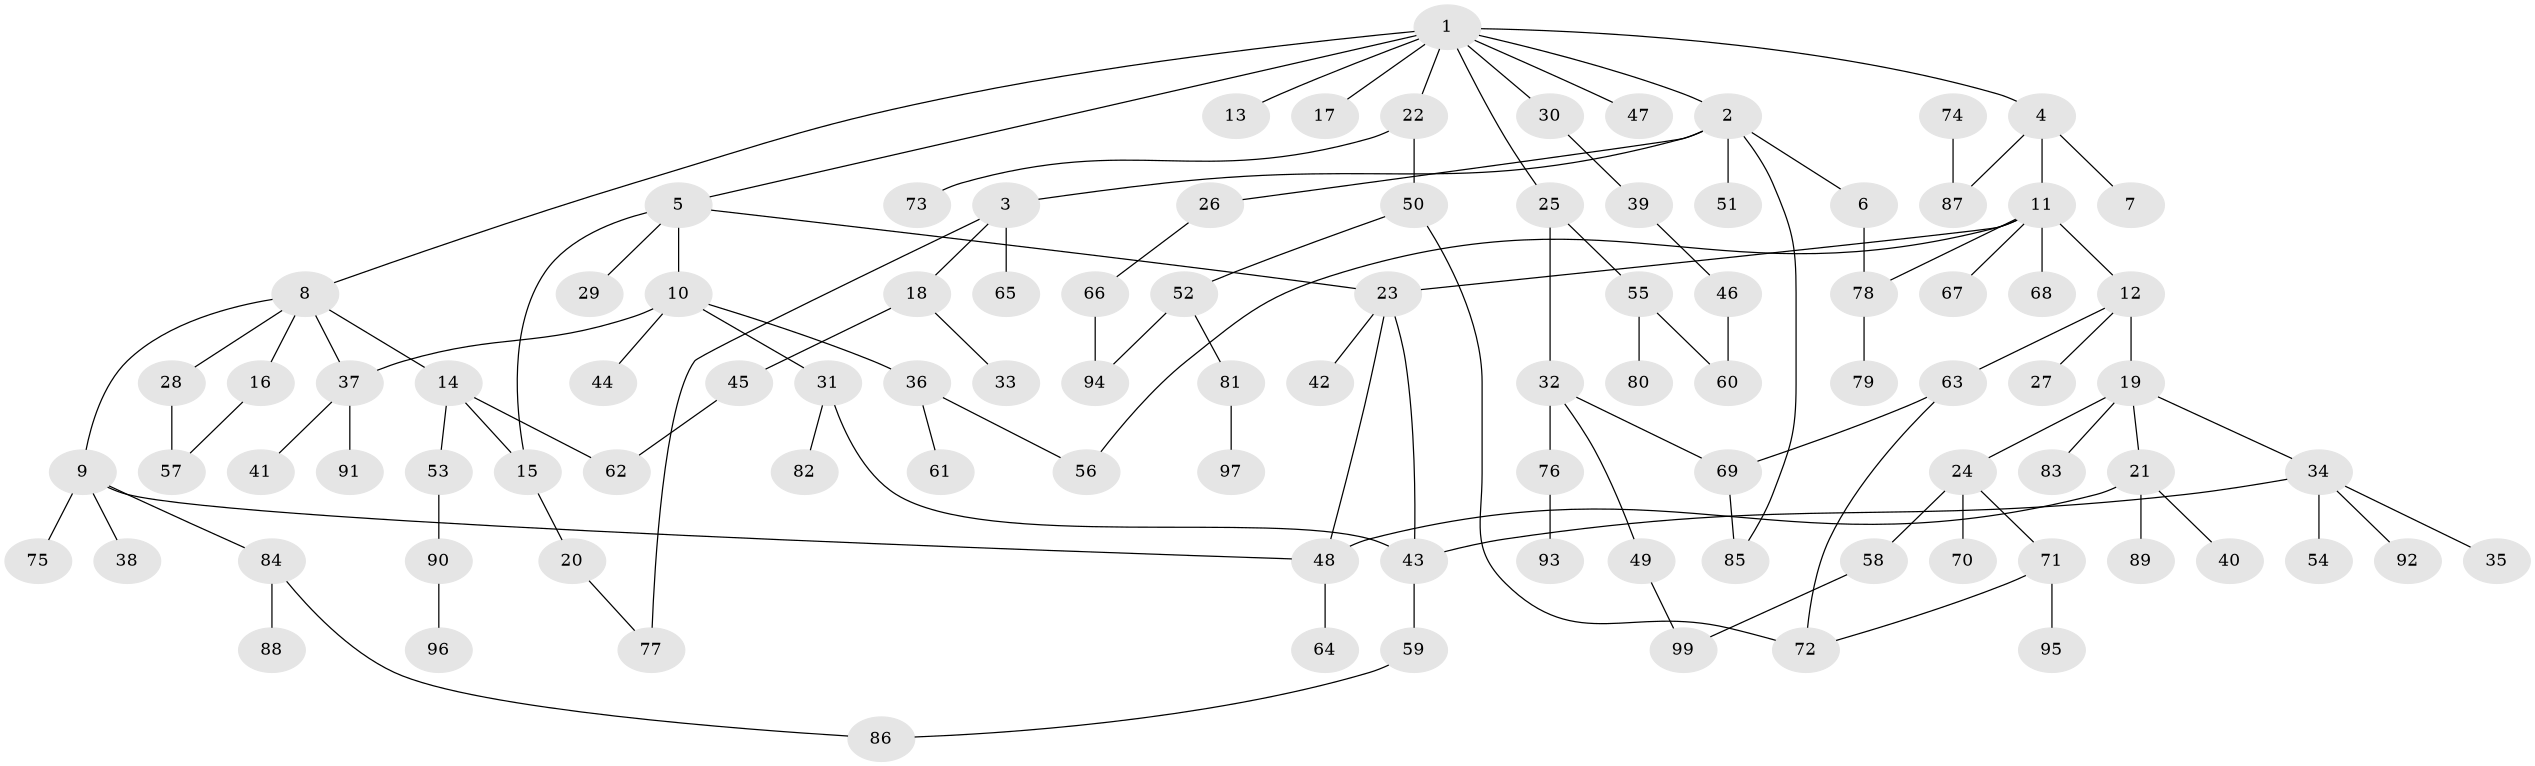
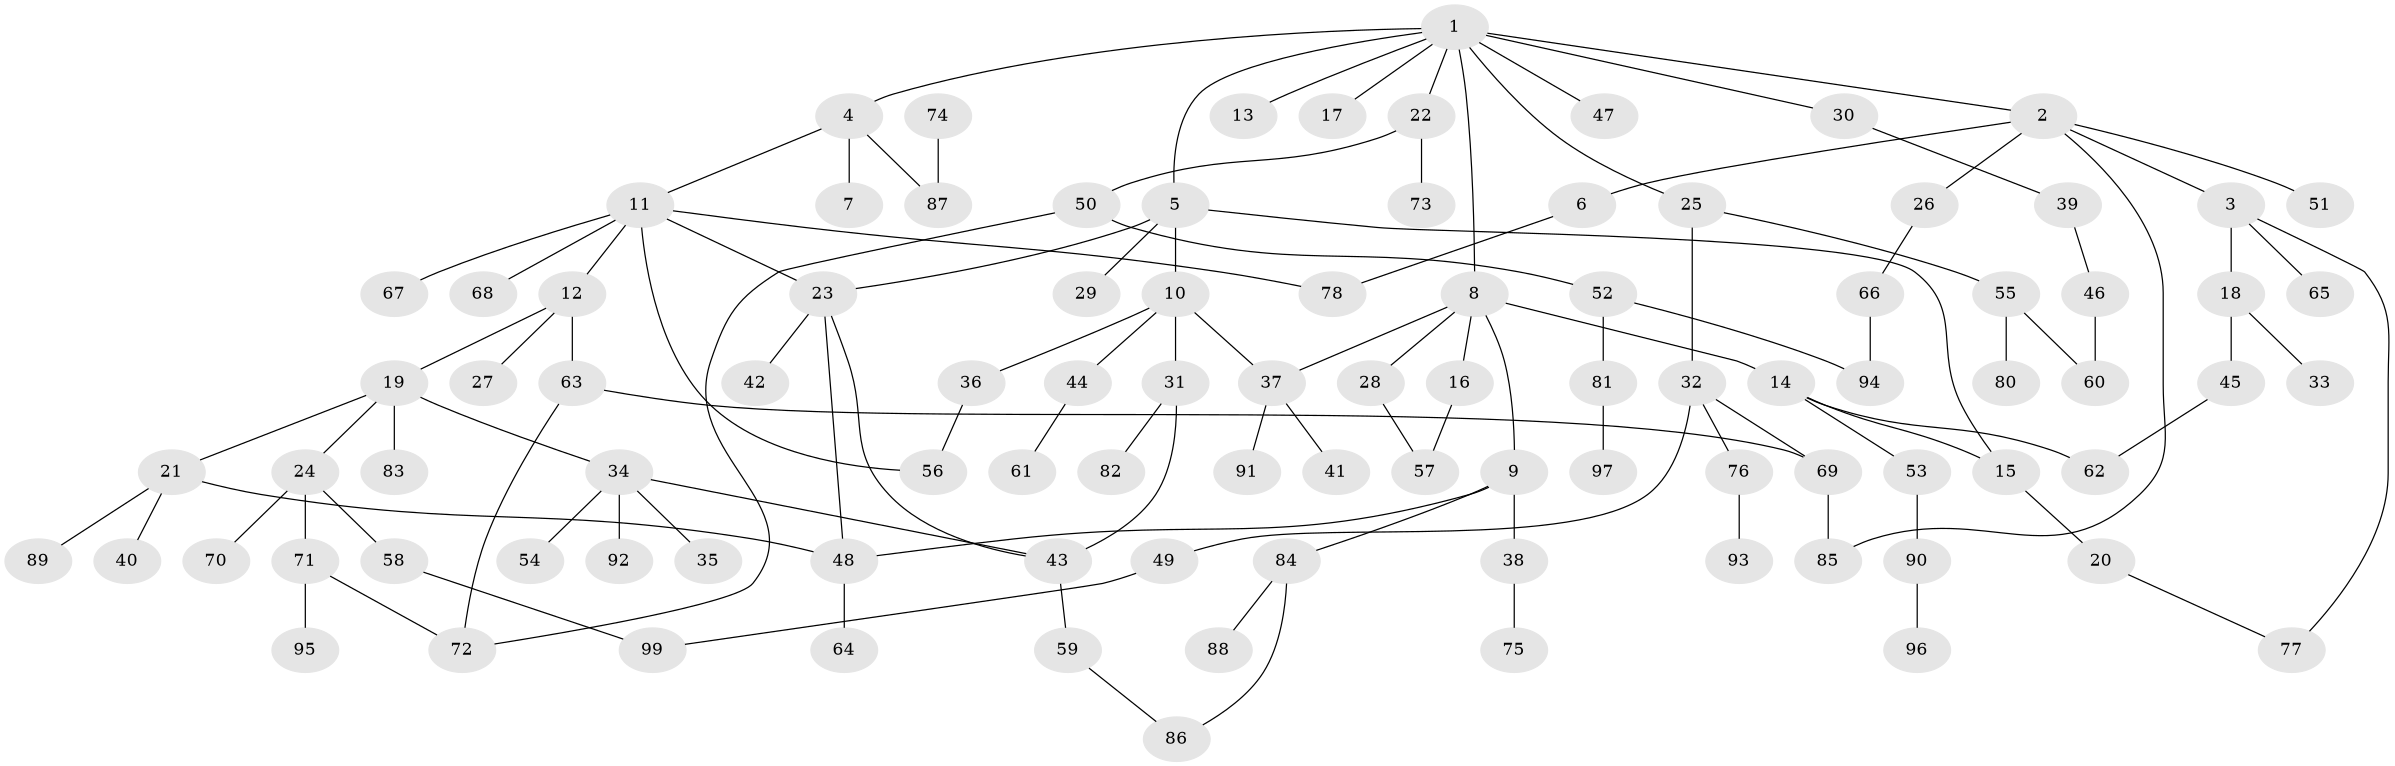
(1864, 383) -> none
(929, 428) -> (1050, 428)
(61, 517) -> (1514, 606)
